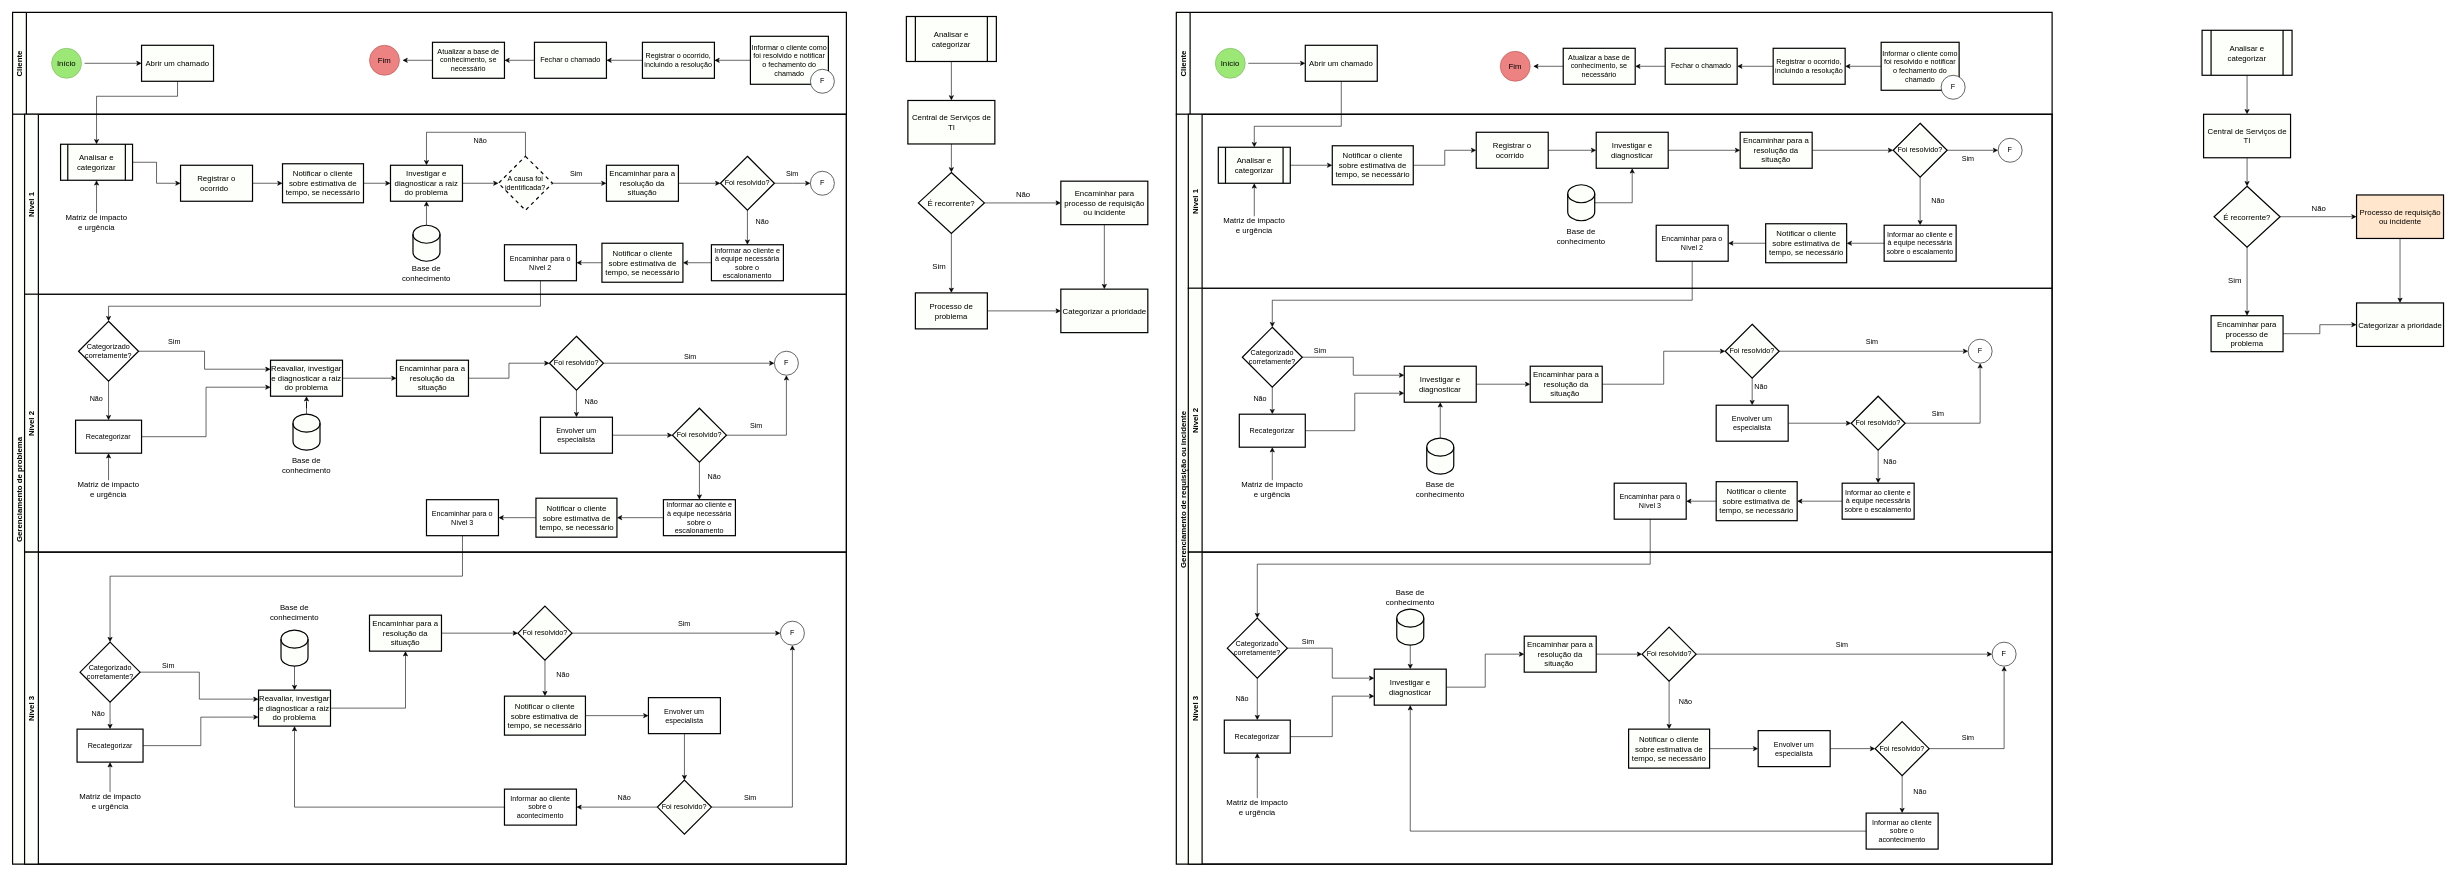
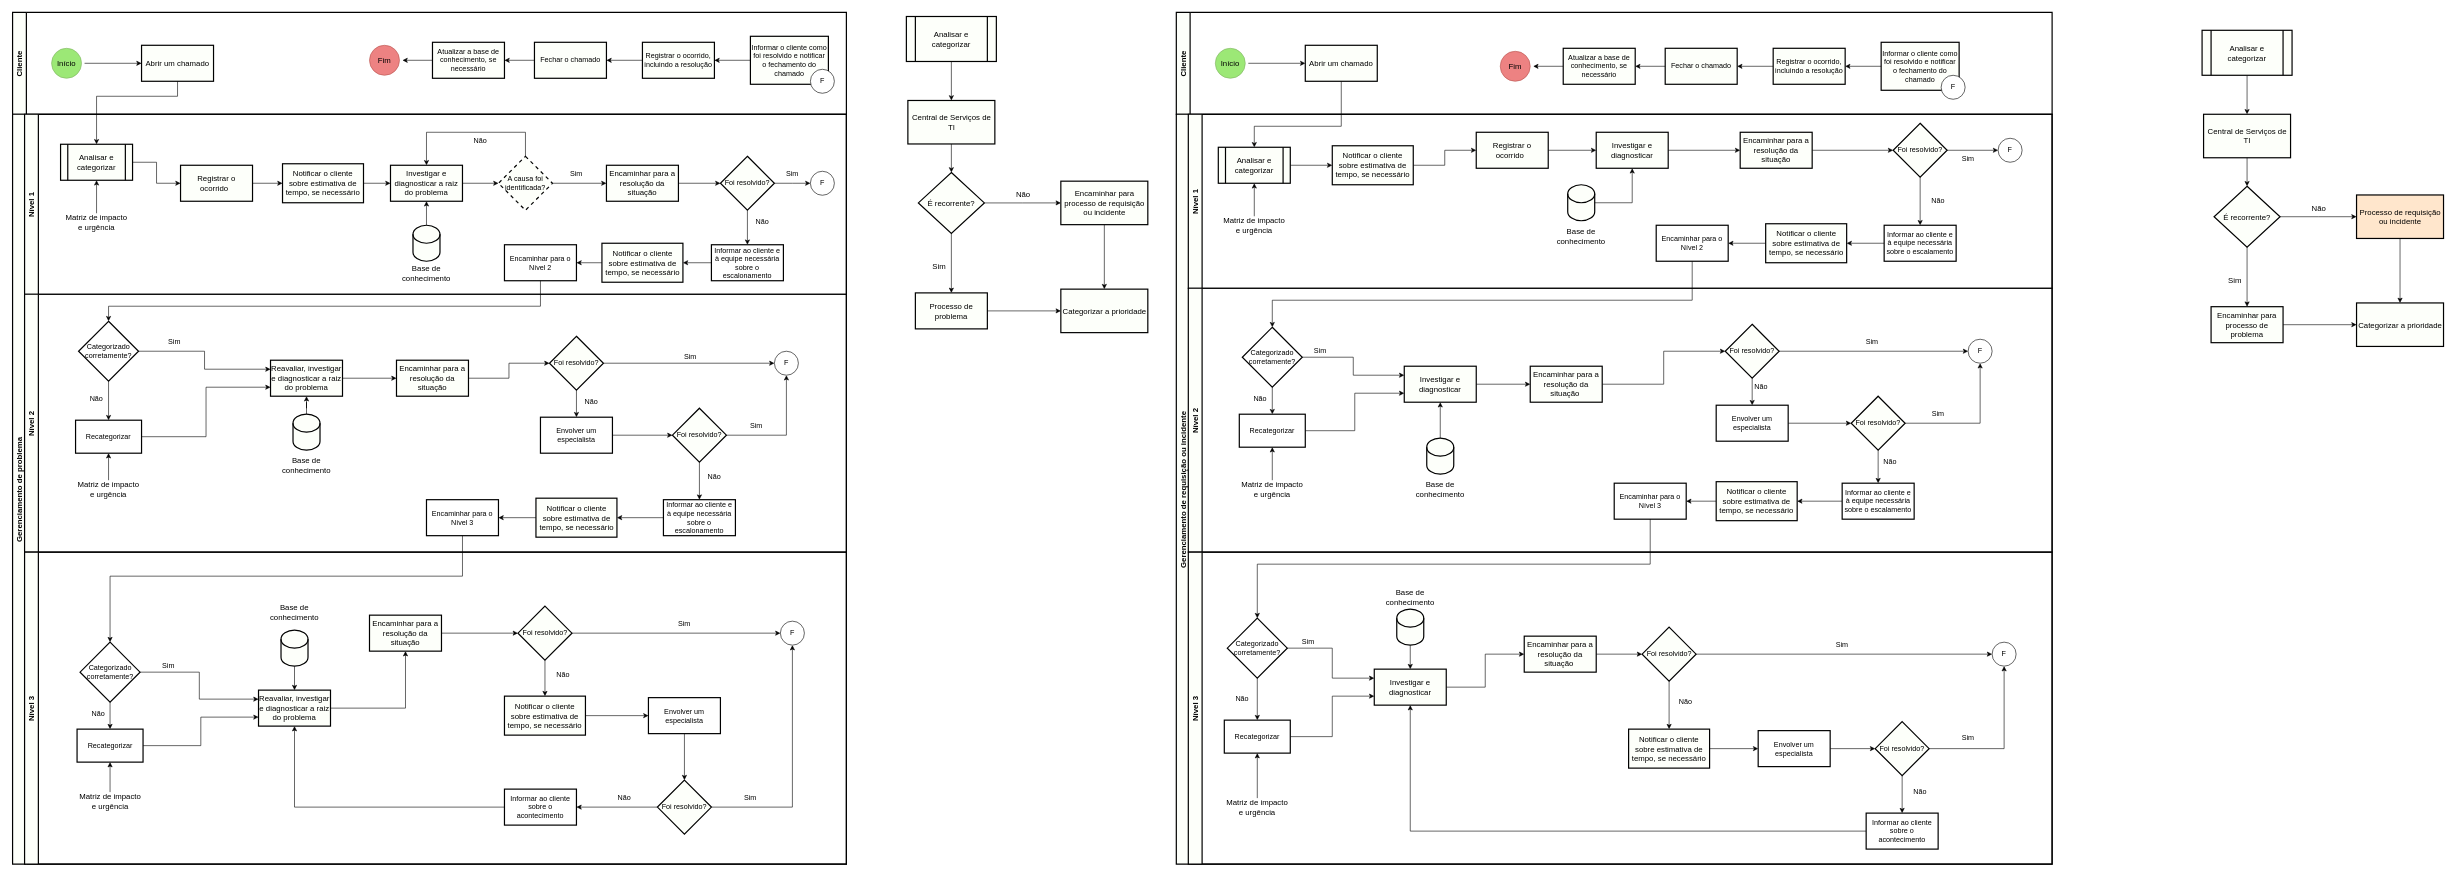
(2247, 334) -> (2247, 325)
